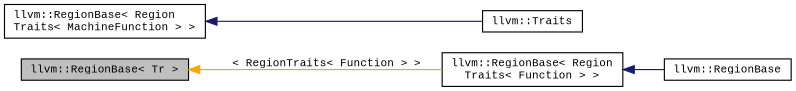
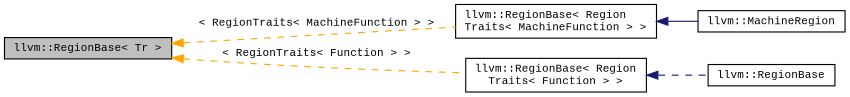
(532, 21) -> (772, 21)
none -> (319, 35)
(321, 70) -> (324, 67)
(649, 70) -> (683, 75)
